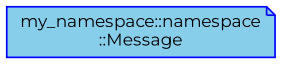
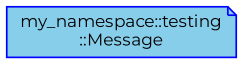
(141, 32) -> (122, 32)
